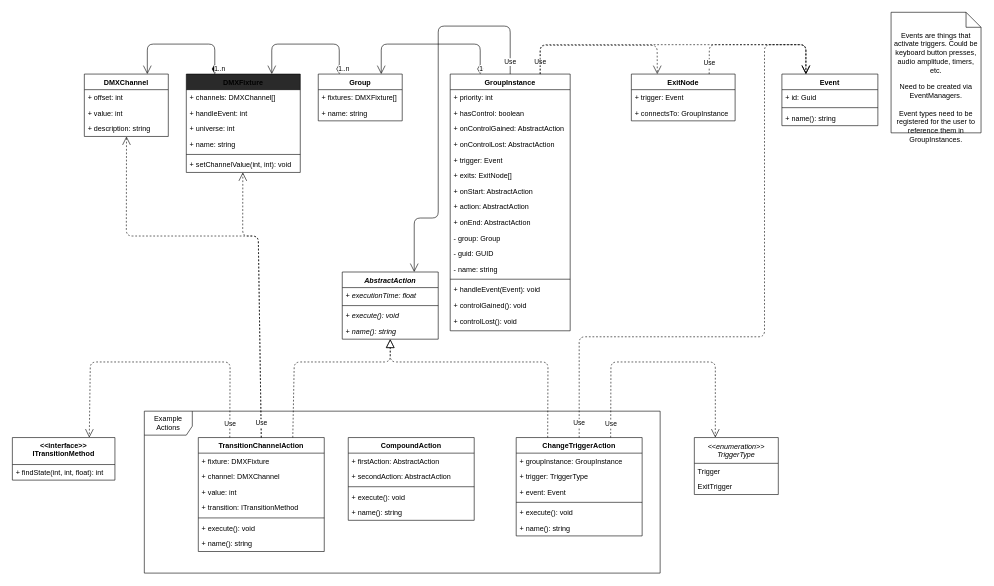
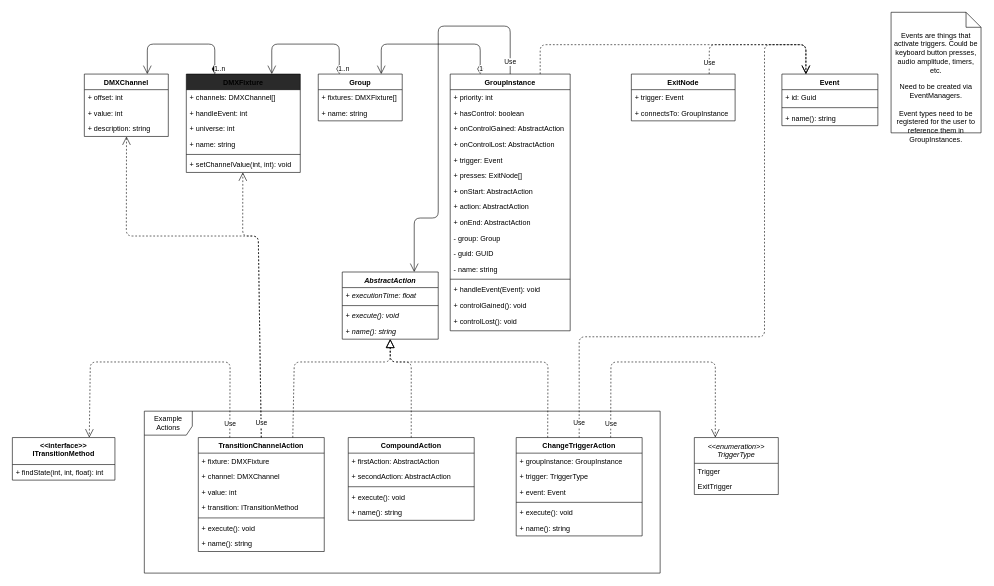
(657, 57) -> none
(487, 176) -> (492, 176)
none -> (411, 400)
